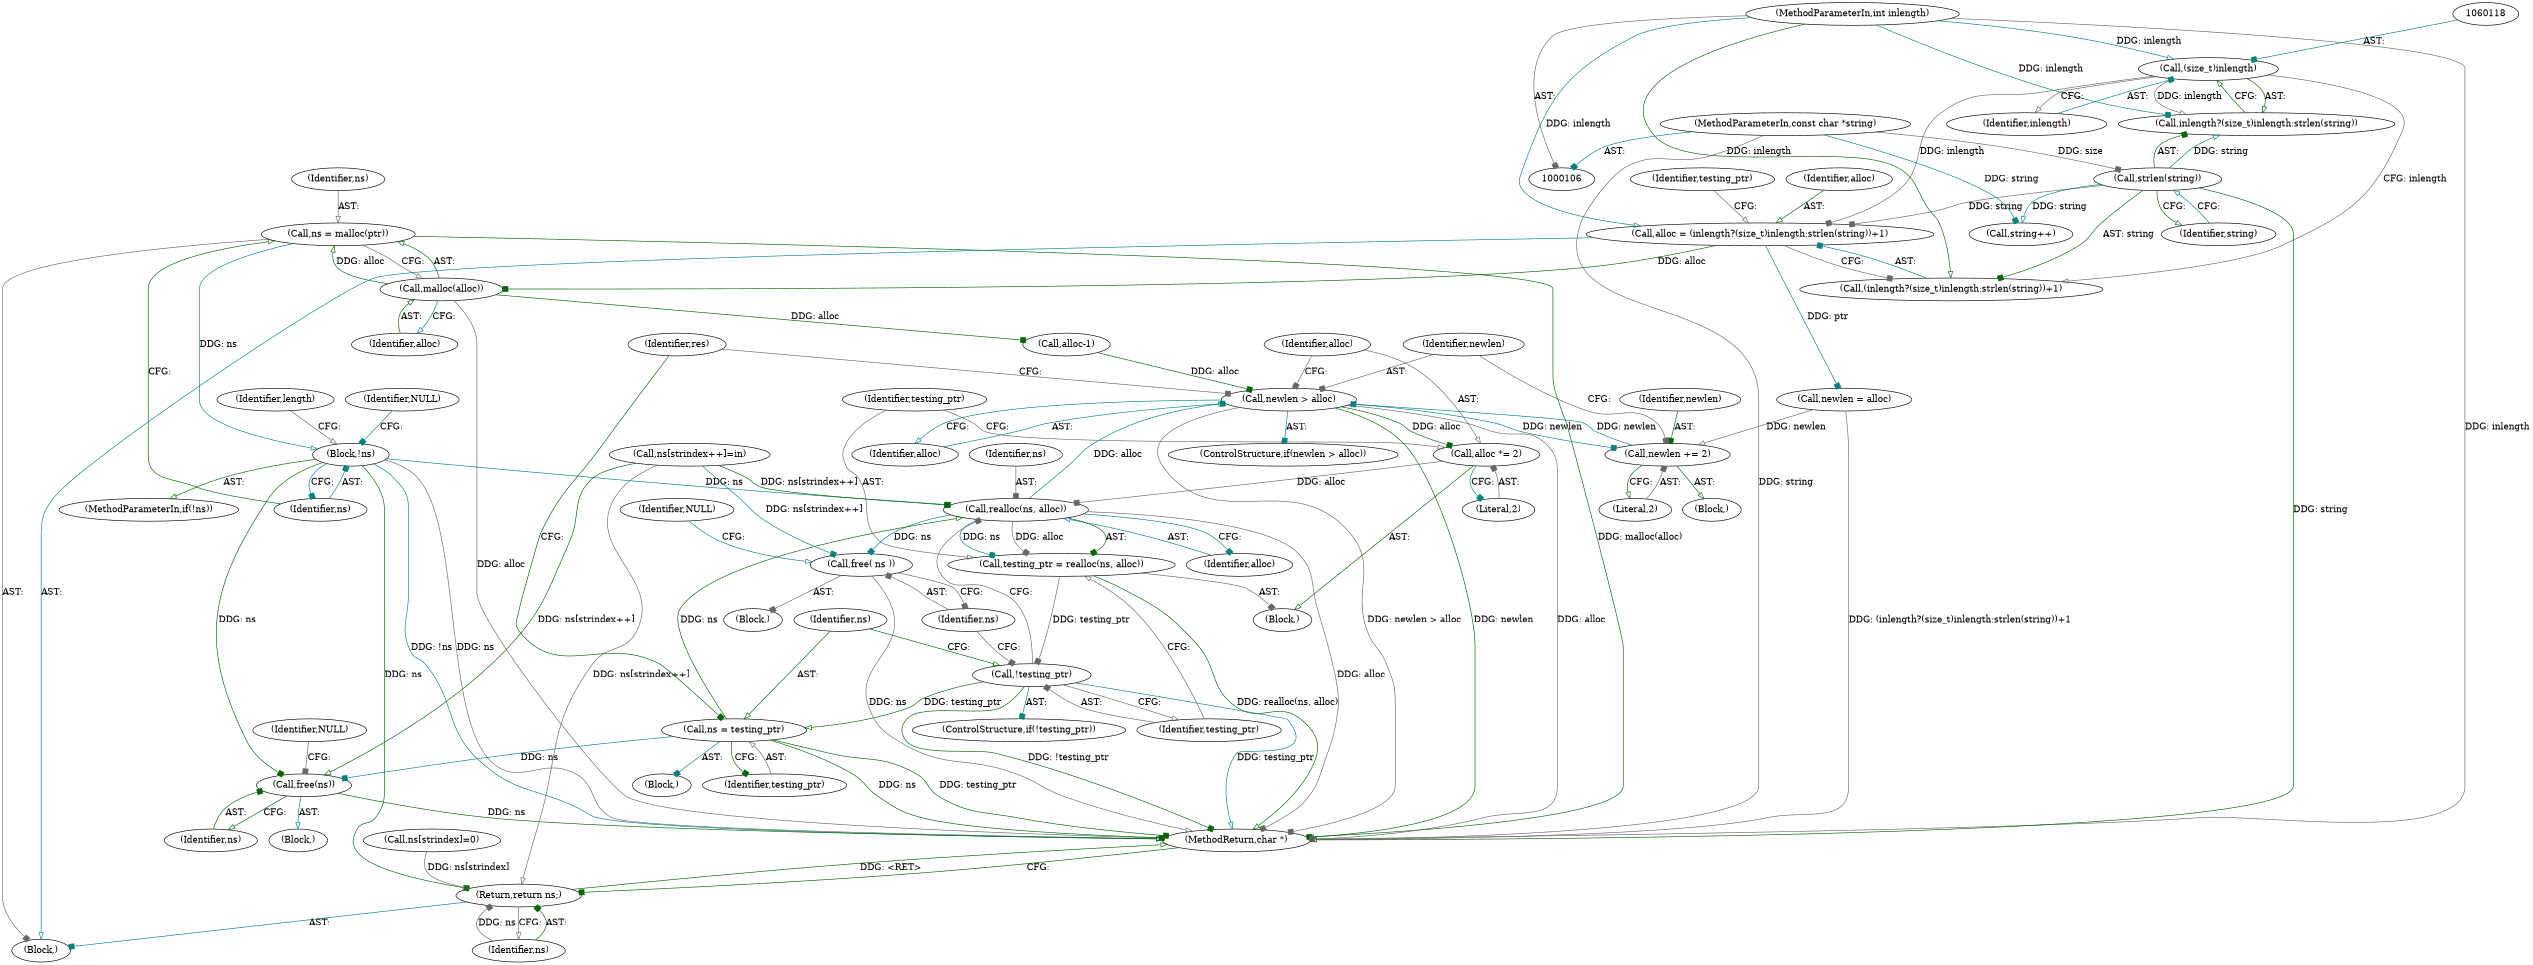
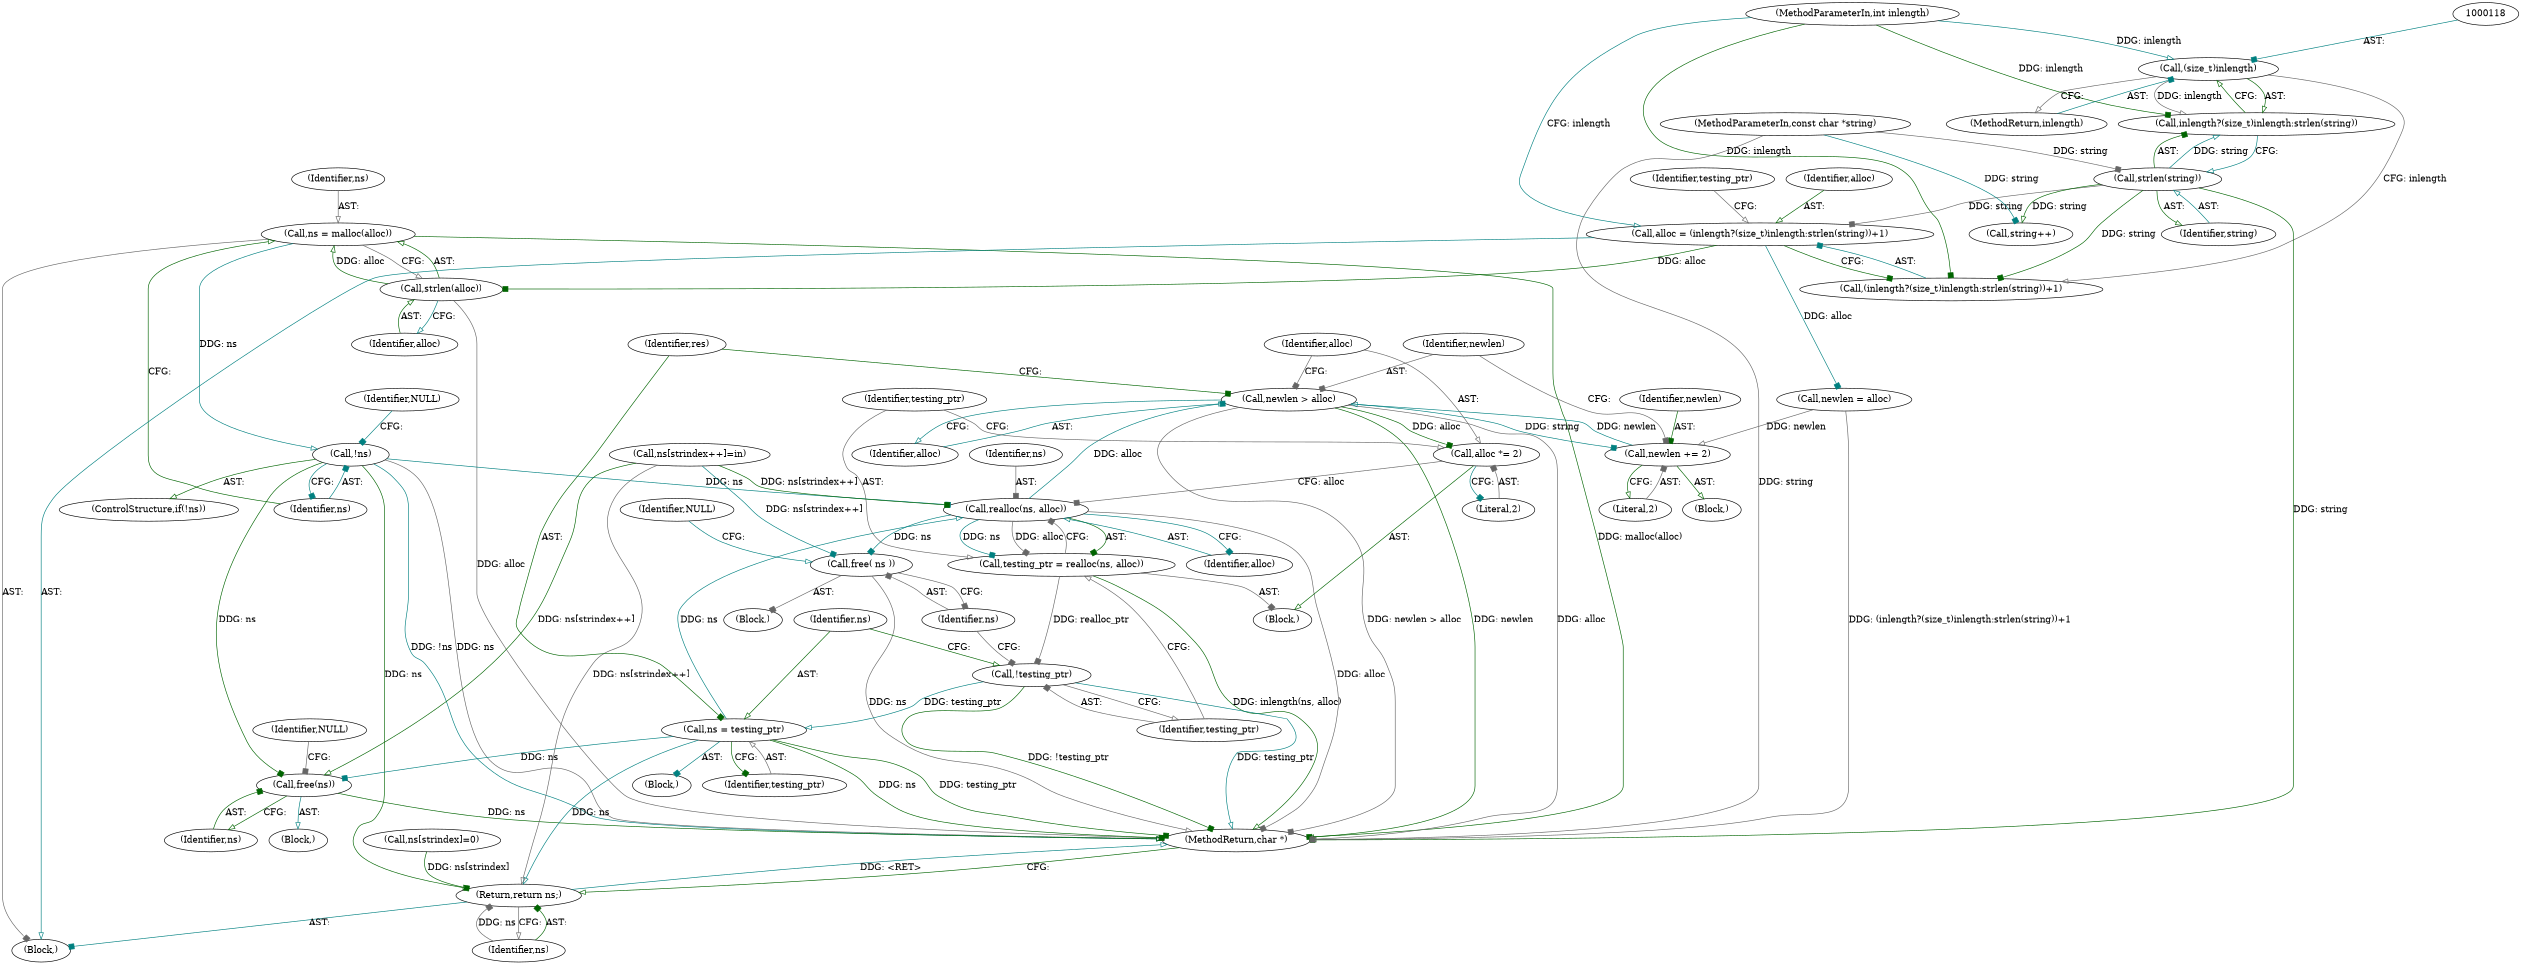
(2486, 14) -> (2486, 14)
(2017, 79) -> (2017, 79)
(1965, 100) -> none
(1579, 124) -> (1579, 124)
(2027, 124) -> (2027, 124)
(2080, 152) -> (2080, 152)
(1725, 156) -> (1725, 156)
none -> (2243, 162)
(1562, 179) -> none
(2045, 196) -> (2045, 196)
(2176, 207) -> (2176, 207)
(2210, 207) -> (2210, 207)
(338, 234) -> (338, 234)
(2129, 234) -> (2129, 234)
(1834, 264) -> (1834, 264)
(441, 289) -> (441, 289)
(1828, 317) -> (1828, 317)
(1067, 345) -> none
(973, 371) -> (973, 371)
(276, 400) -> none
(1498, 414) -> (1498, 414)
(1552, 427) -> (1552, 427)
(351, 455) -> (351, 455)
(1283, 455) -> none
(1321, 482) -> (1321, 482)
(149, 510) -> (149, 510)
(554, 537) -> (554, 537)
(753, 565) -> (753, 565)
(1759, 572) -> (1759, 572)
(976, 585) -> (1065, 537)
(1091, 620) -> (1091, 620)
(1288, 703) -> (1288, 703)
(899, 711) -> (899, 711)
(1019, 730) -> none
(2465, 750) -> none
none -> (595, 789)
(2179, 815) -> (2138, 818)
(866, 863) -> (866, 863)
(883, 876) -> (883, 876)
(434, 878) -> (434, 878)
